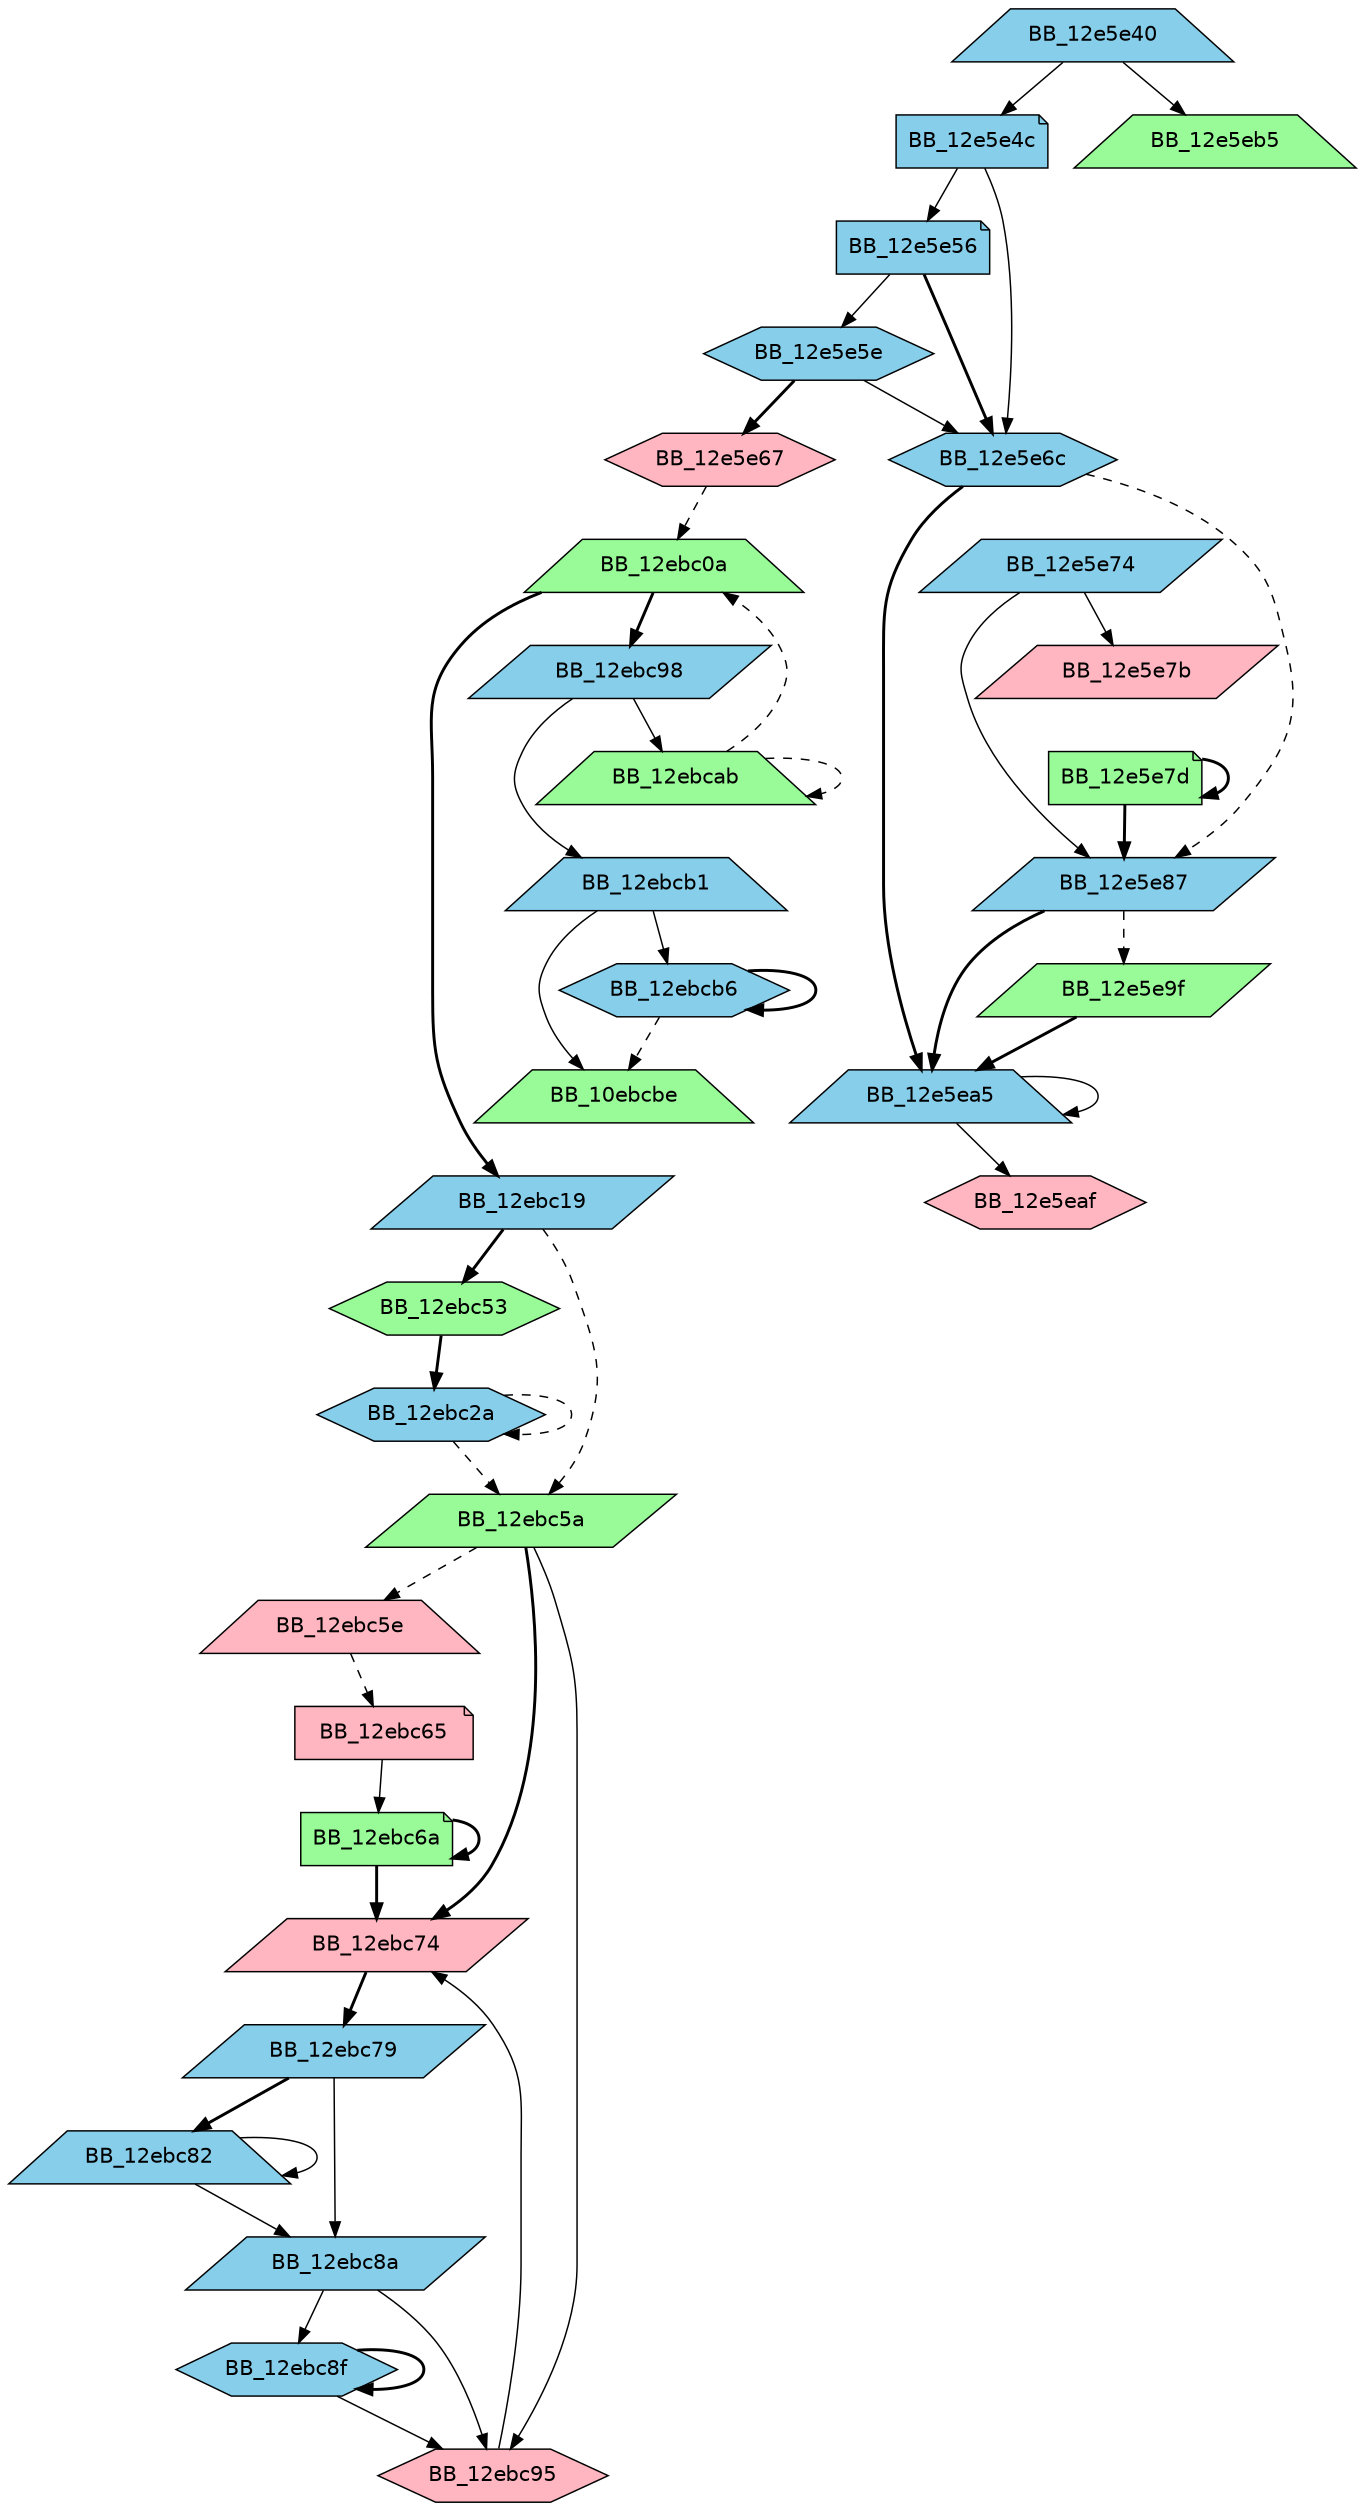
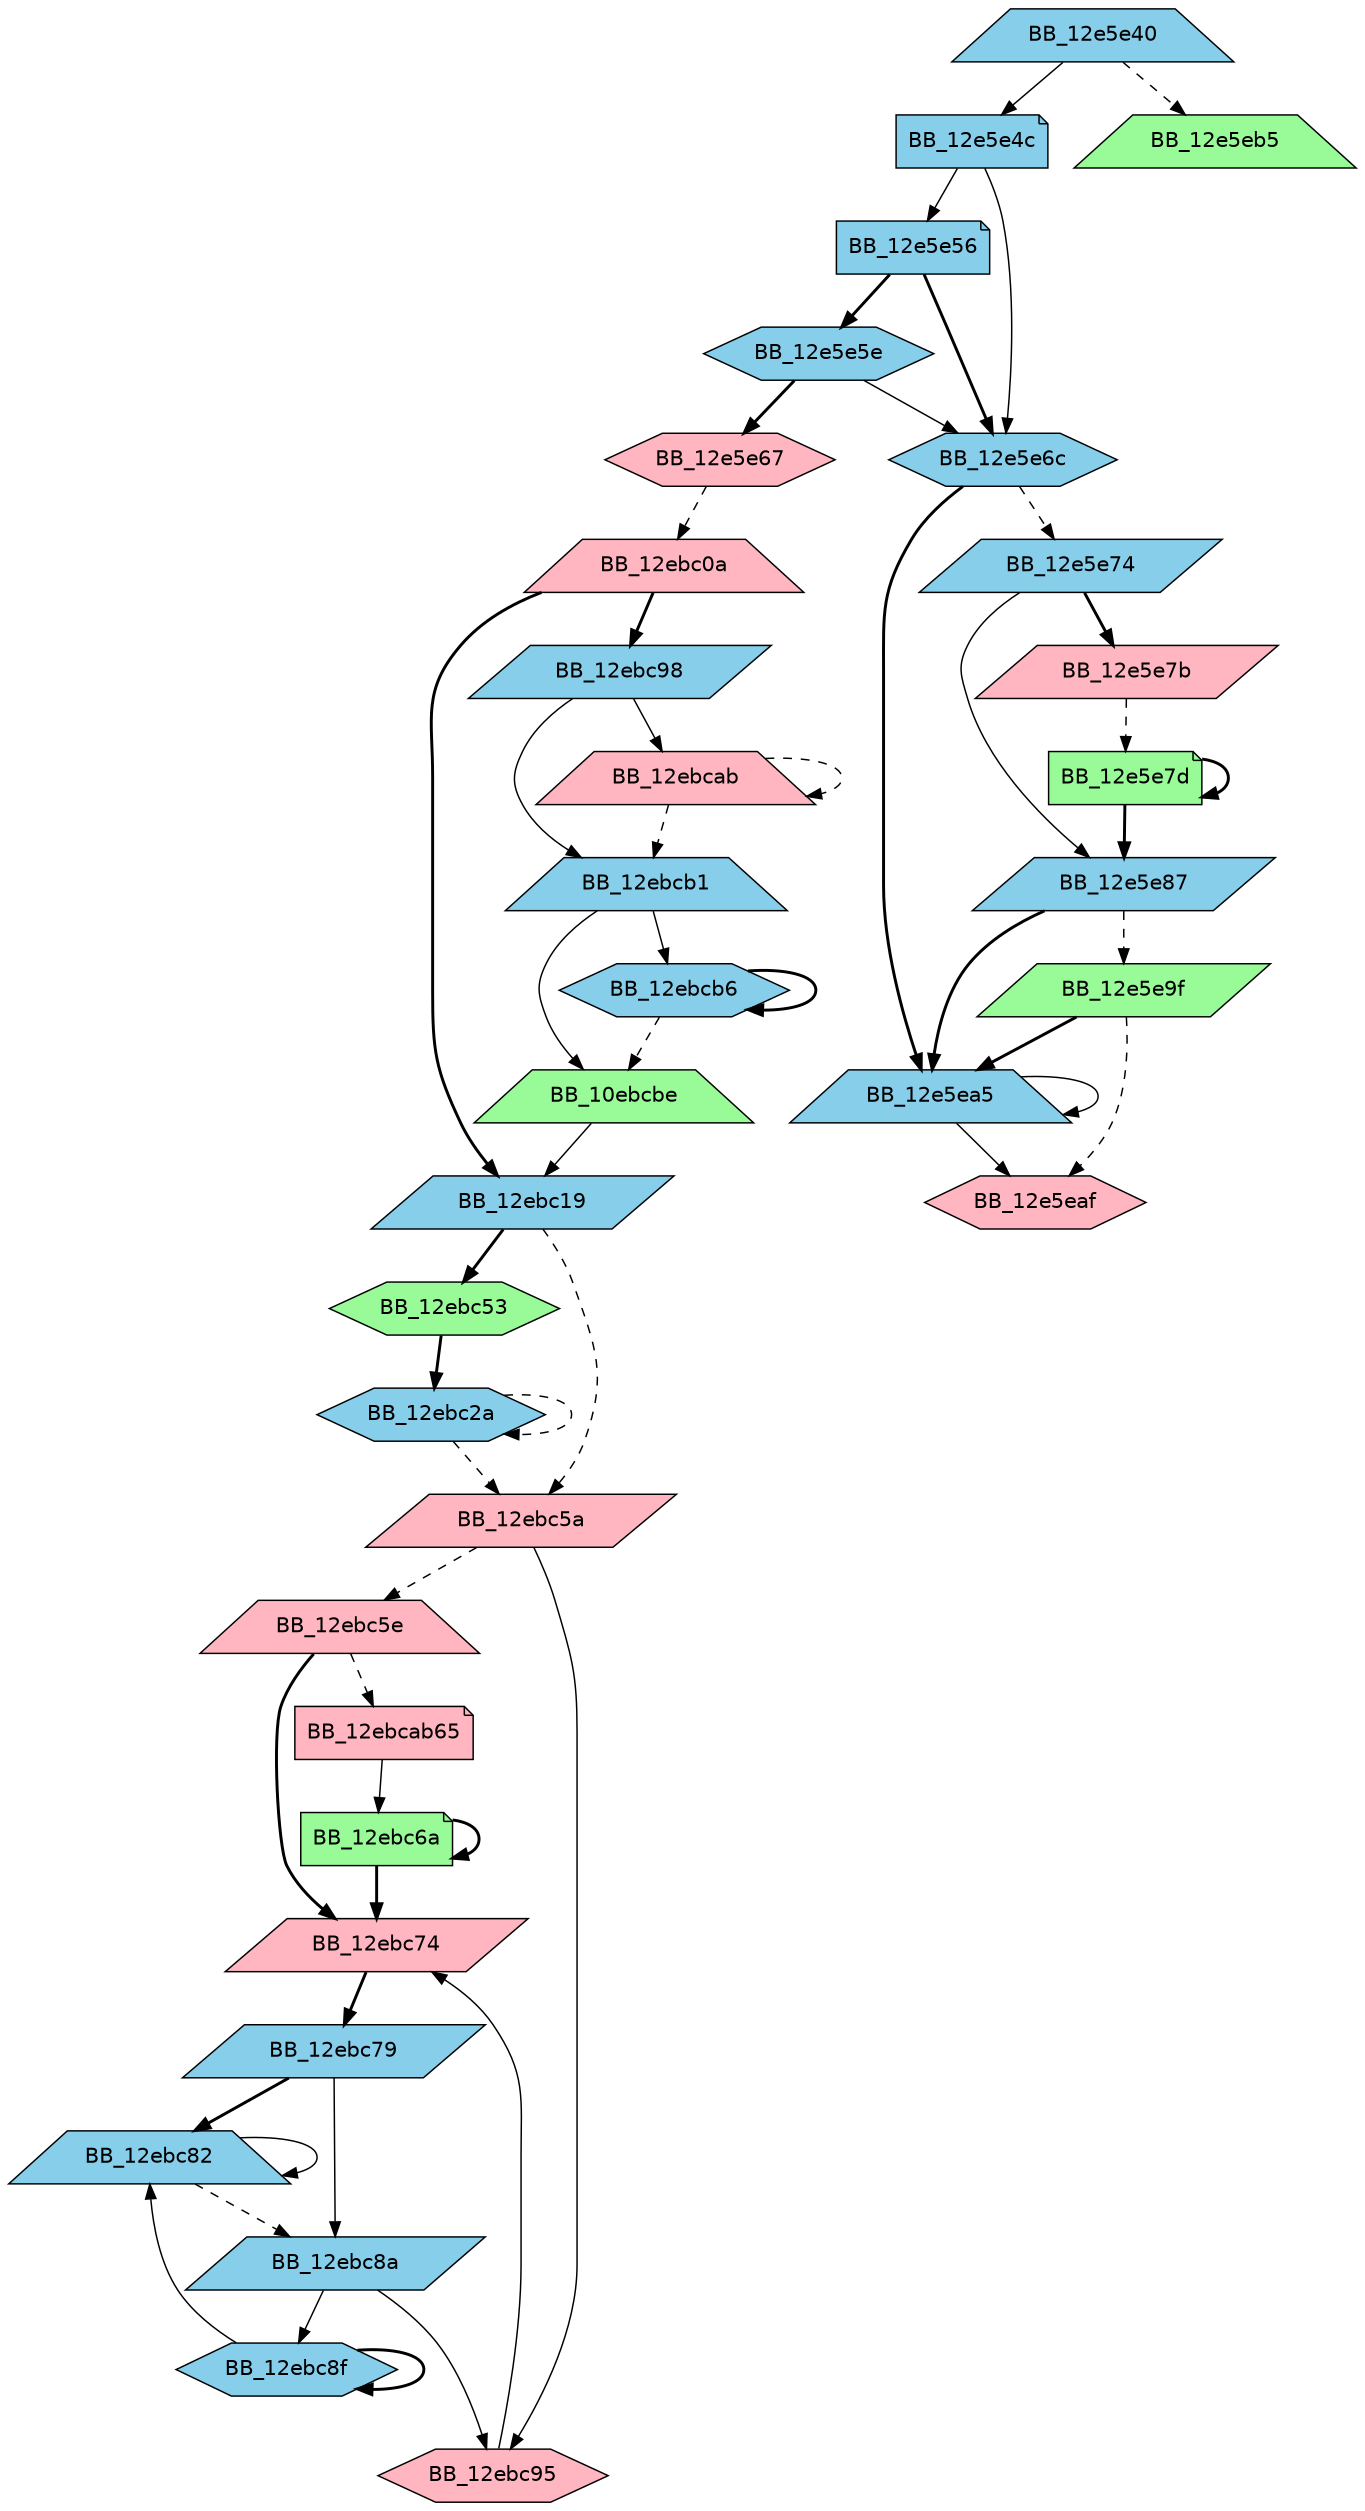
(1148, 84) -> (1148, 84)
(871, 295) -> (871, 295)
(664, 566) -> (664, 566)
(1095, 613) -> (1095, 613)
(1281, 627) -> (1033, 507)
(786, 678) -> (663, 824)
none -> (1126, 718)
(676, 778) -> (676, 778)
none -> (1121, 1097)
none -> (573, 1144)
(521, 1521) -> (521, 1521)
(384, 1733) -> (384, 1733)
(531, 1742) -> (277, 1784)
(236, 2207) -> (236, 2207)
(383, 2419) -> (174, 2283)
